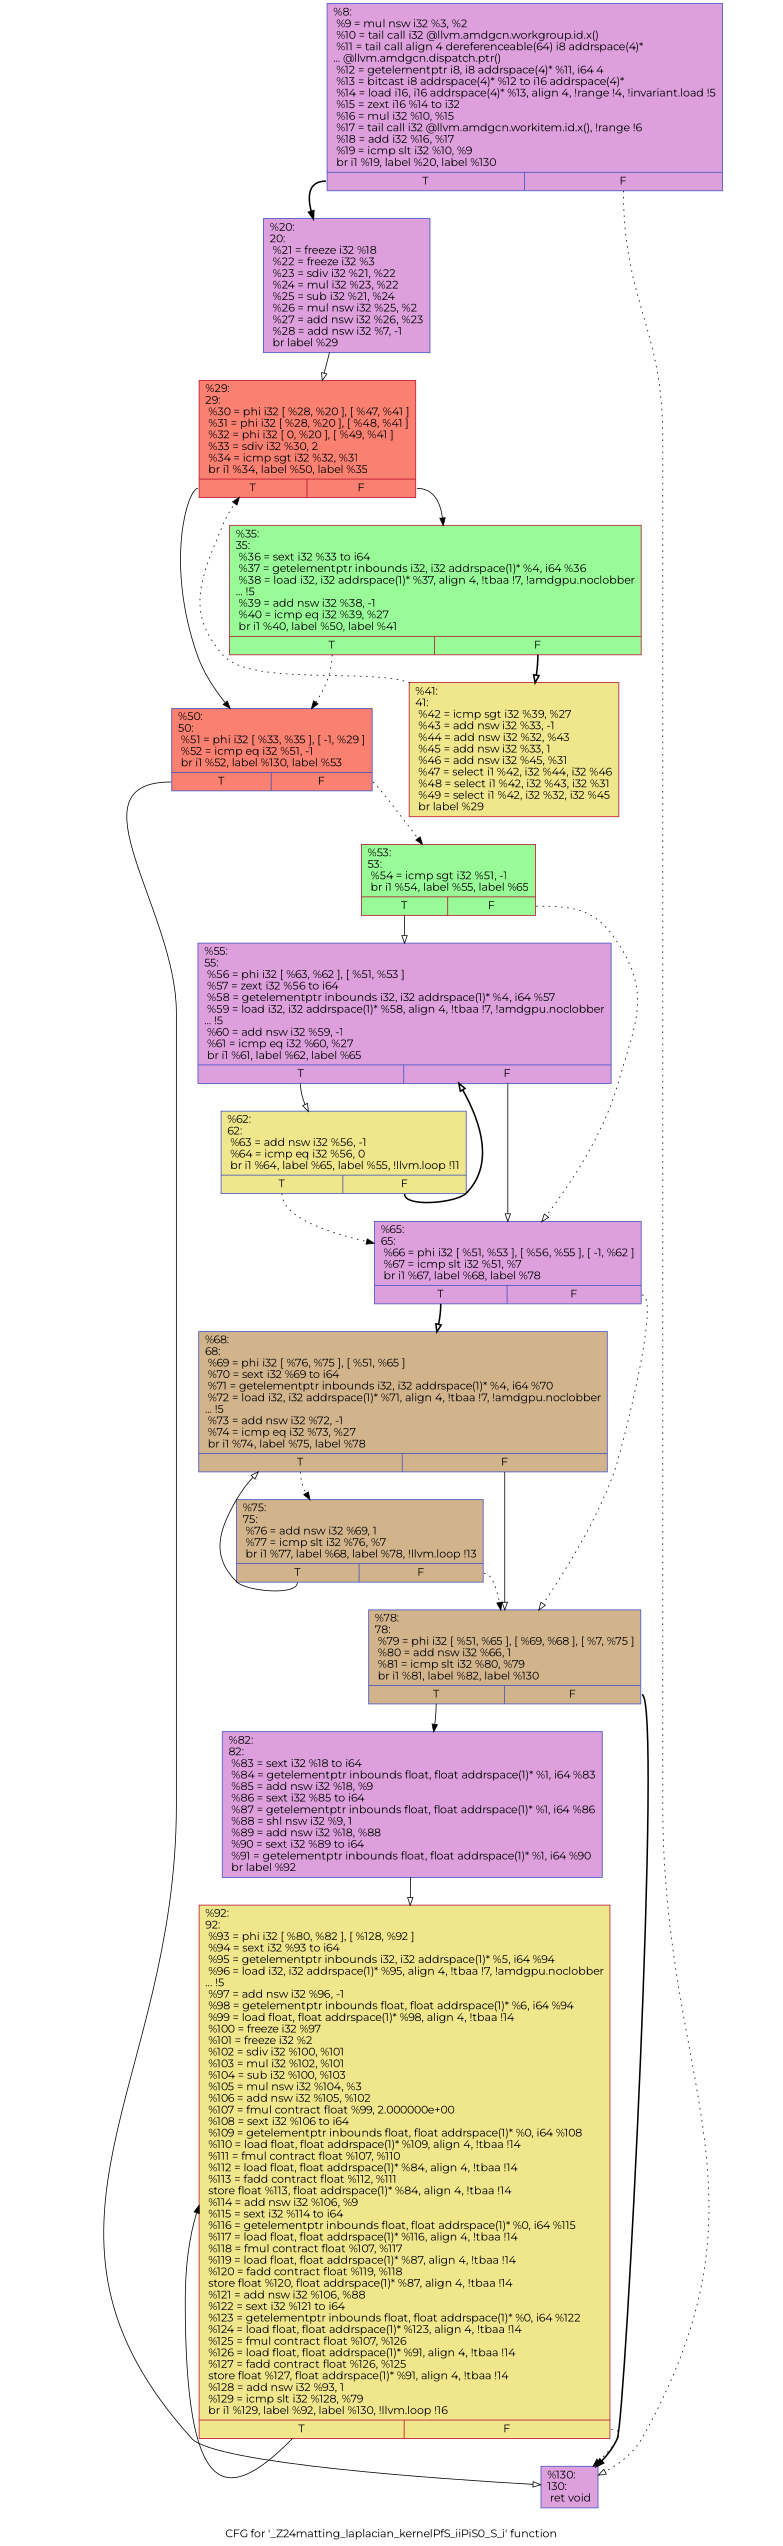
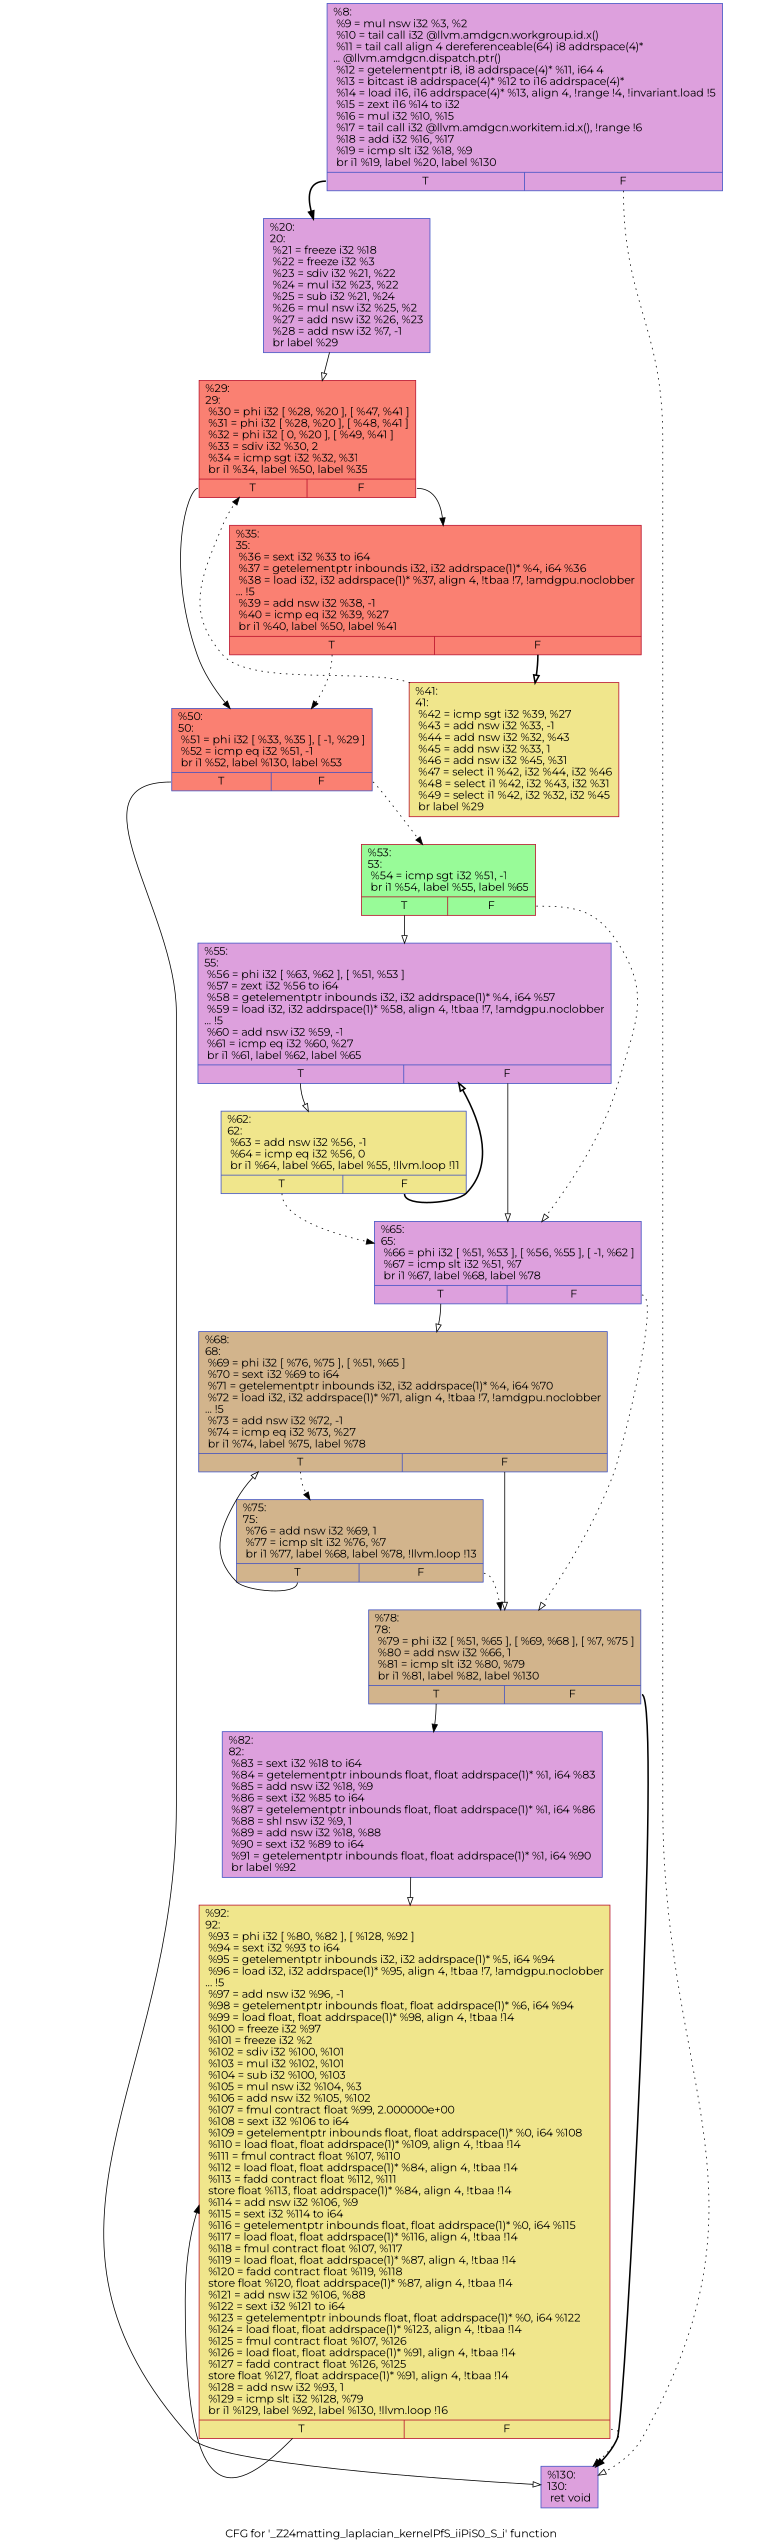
(403, 151) -> (403, 151)
(435, 590) -> (435, 590)
(440, 1314) -> (440, 1314)
